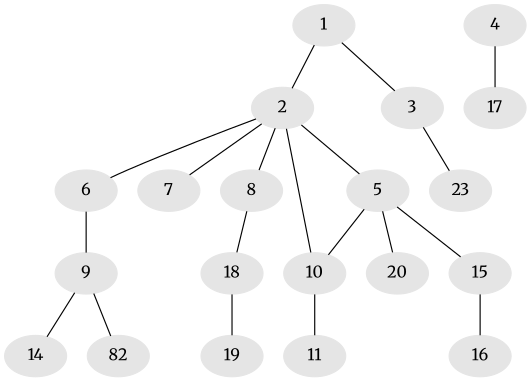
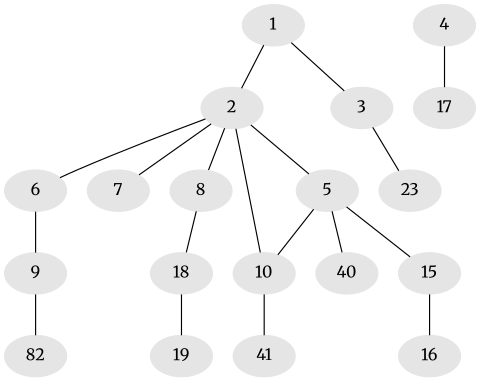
(397, 273) -> (347, 273)
(36, 356) -> none
(315, 356) -> (264, 356)
